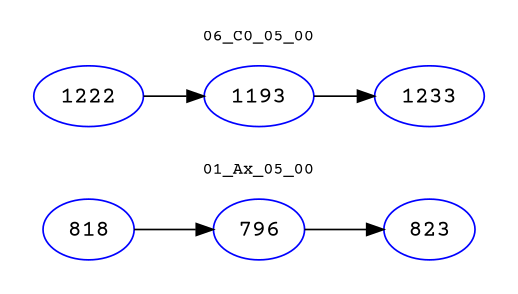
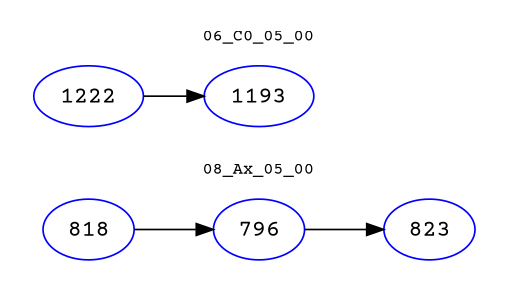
(429, 96) -> none
(259, 170) -> (259, 170)
